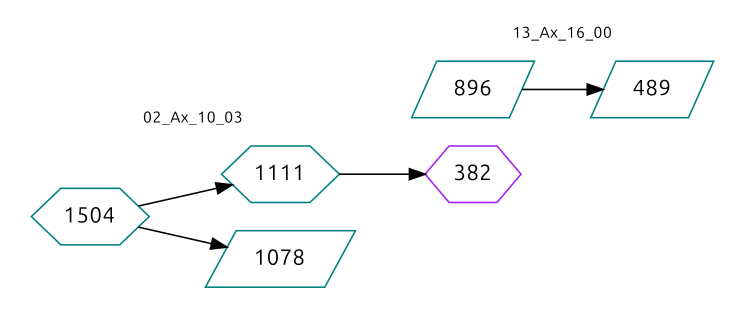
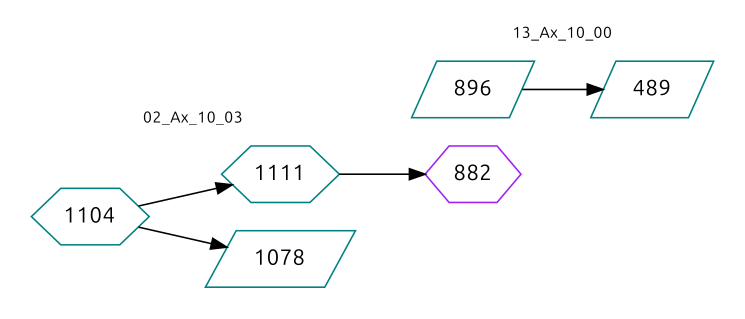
(563, 34) -> (563, 34)
(473, 174) -> (473, 174)
(90, 217) -> (90, 217)
